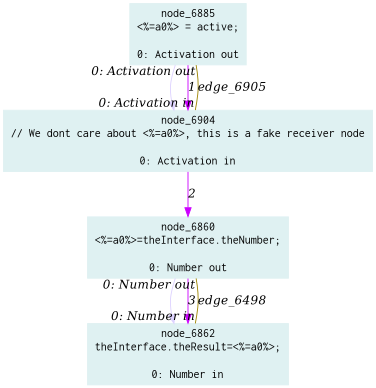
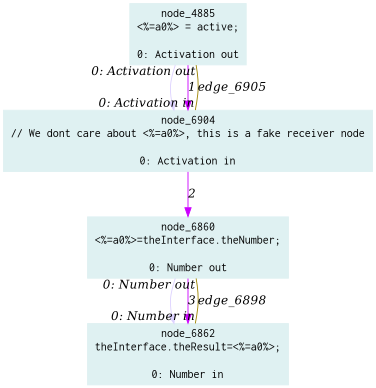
(188, 34) -> (188, 34)
(232, 301) -> (232, 301)
